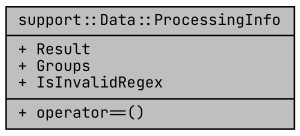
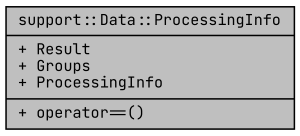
(91, 83) -> (91, 83)
